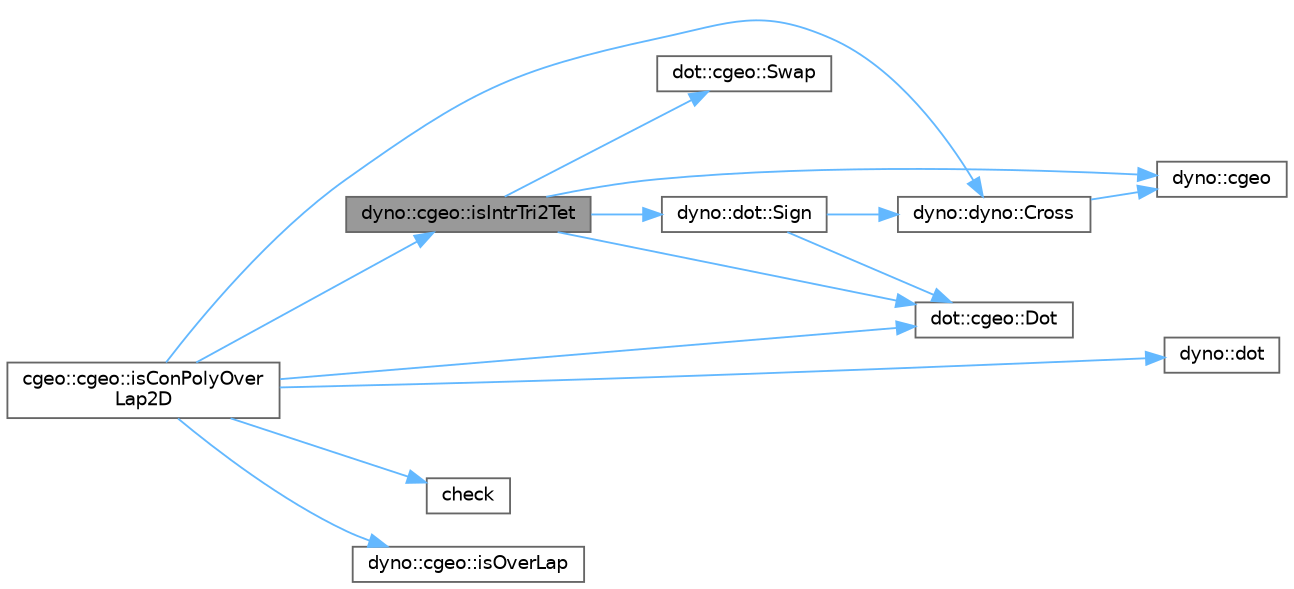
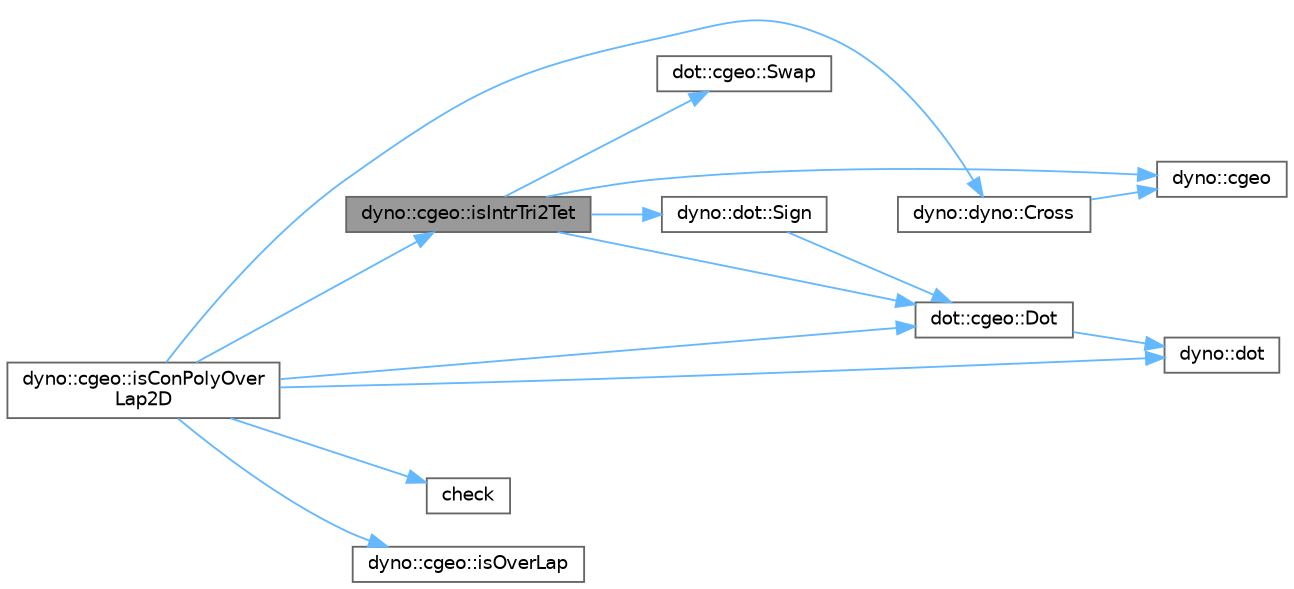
(853, 214) -> none
none -> (1109, 338)
(143, 390) -> (143, 390)
